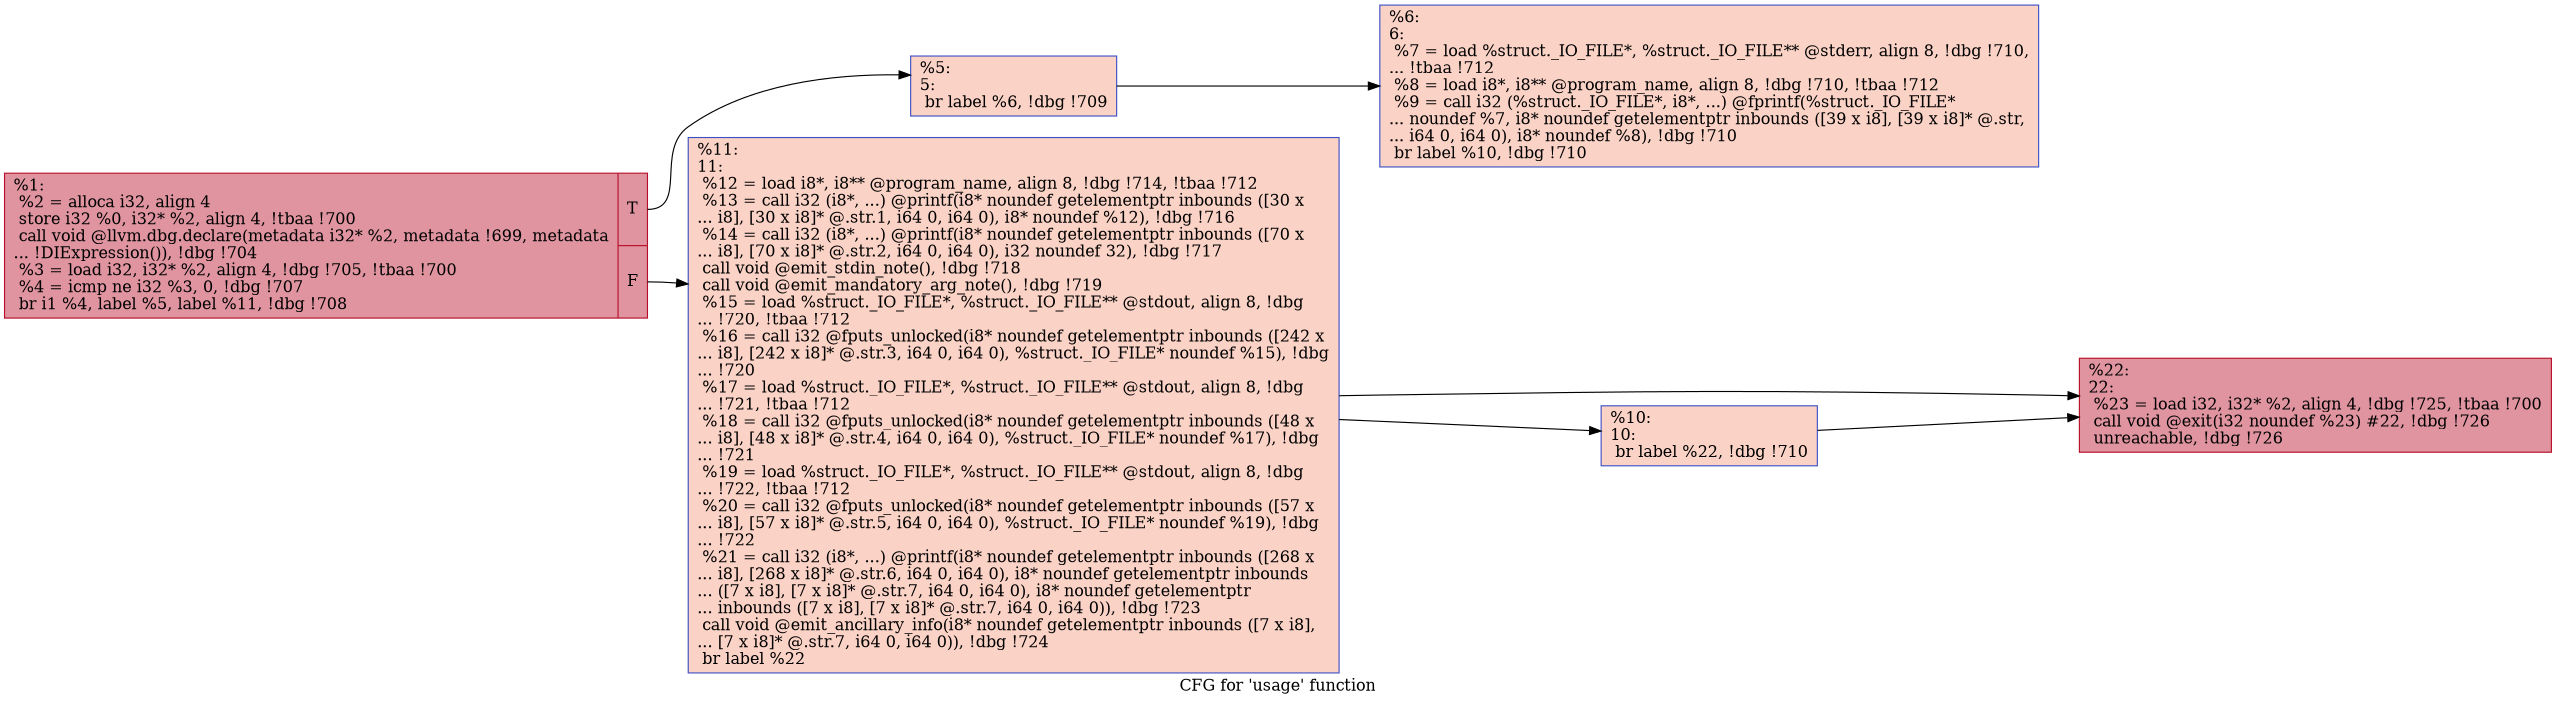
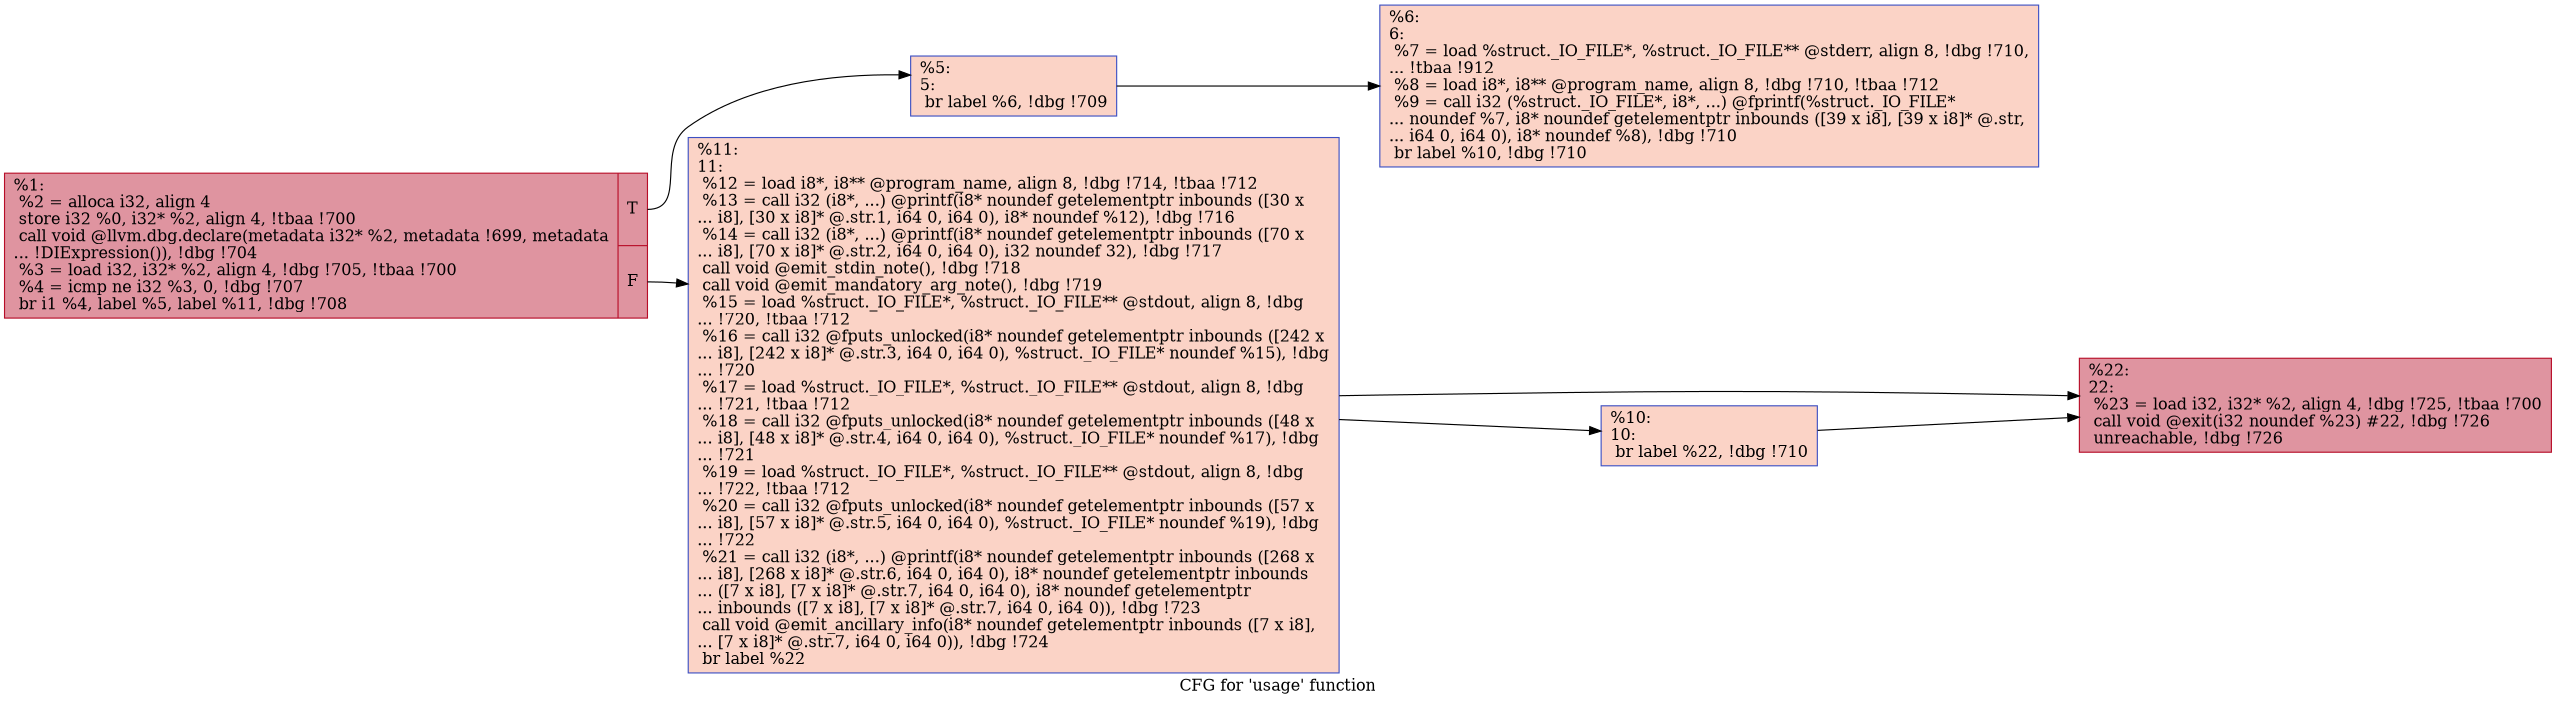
(1442, 68) -> (1442, 68)
